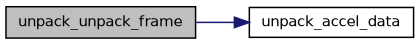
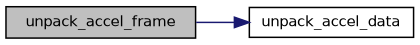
(101, 22) -> (101, 22)
